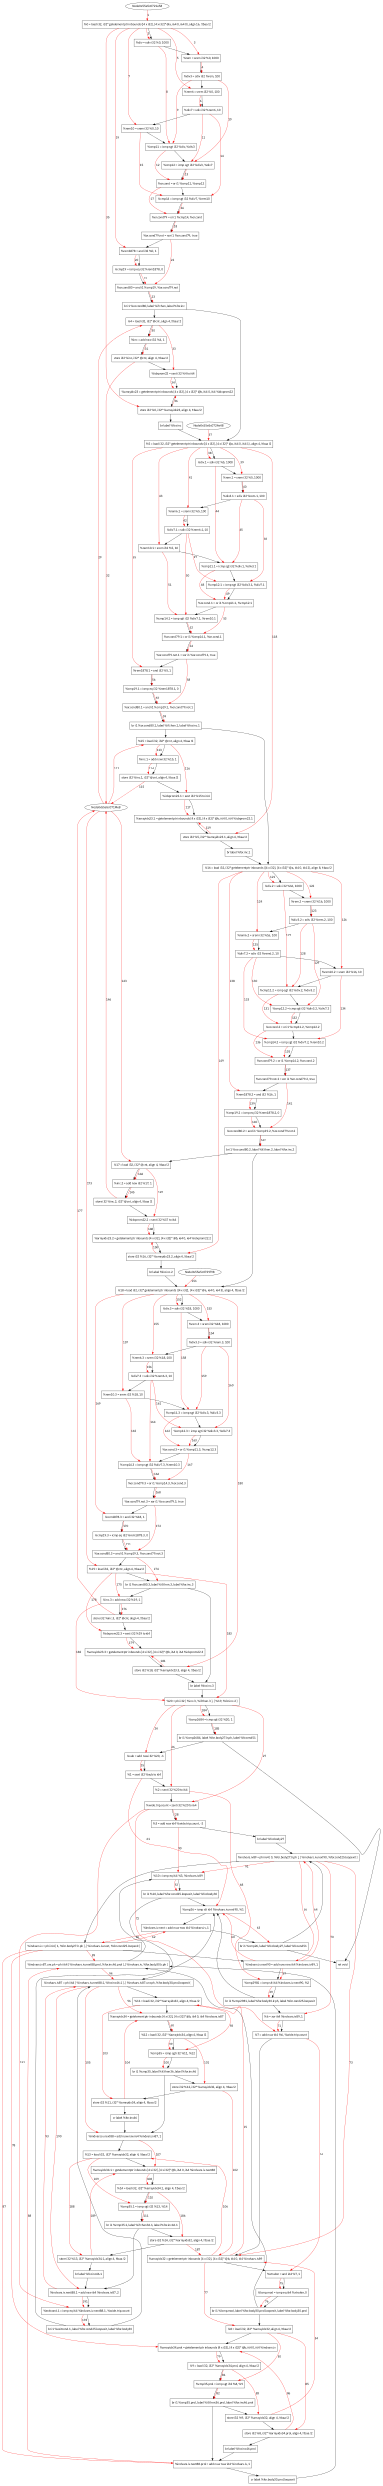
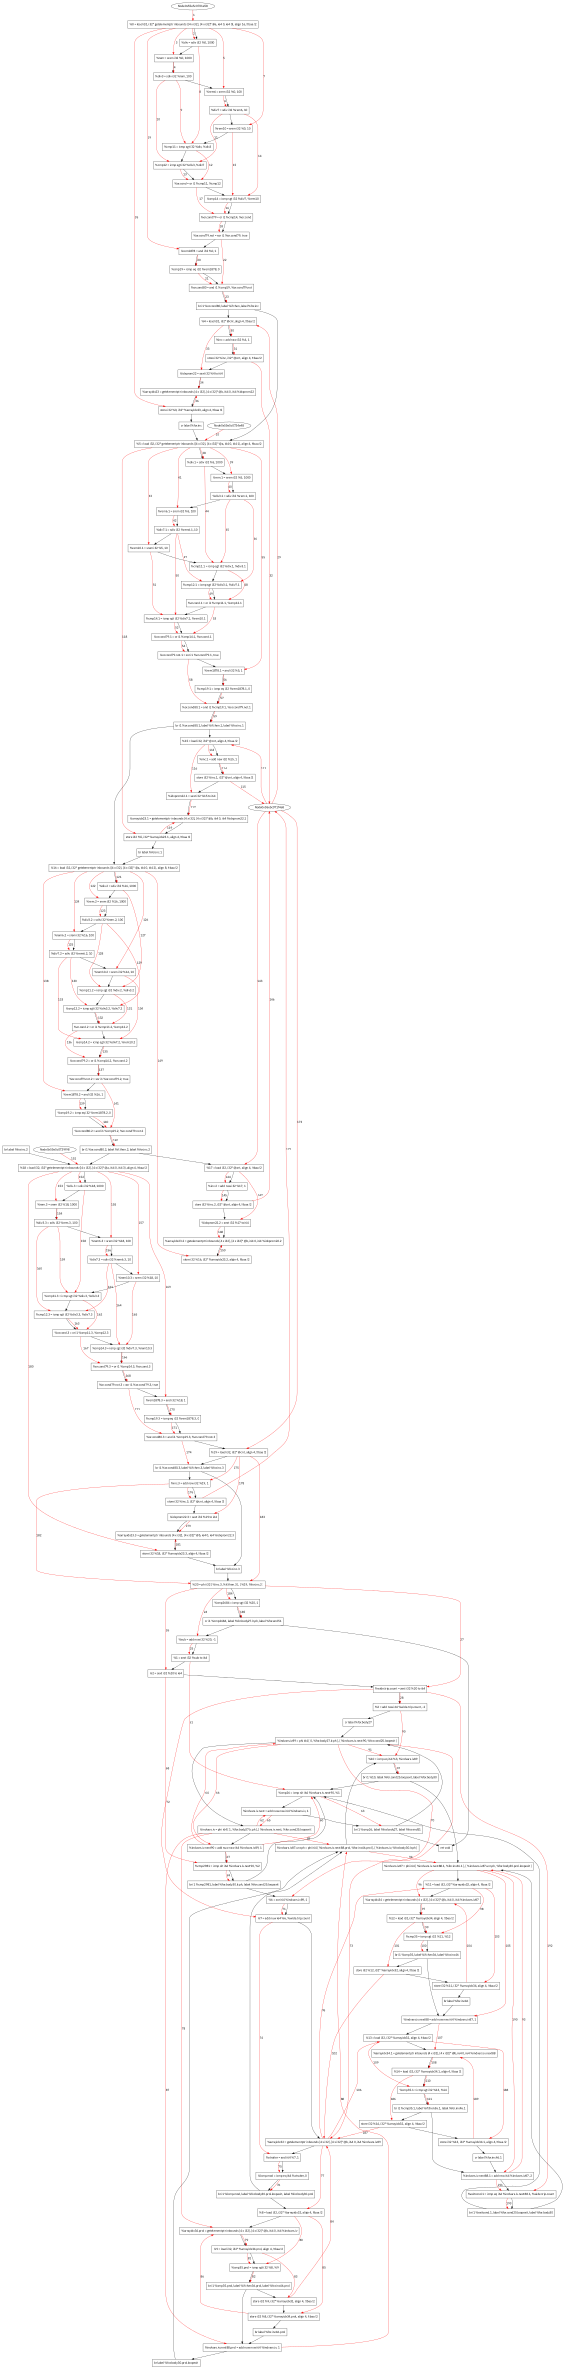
(161, 1263) -> none
